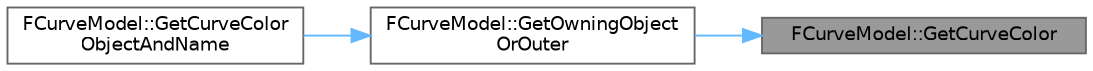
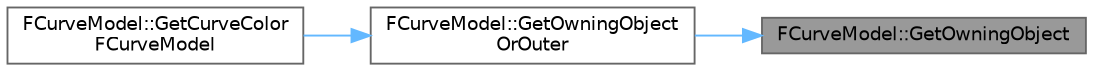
(155, 36) -> (155, 36)
(924, 36) -> (924, 36)
